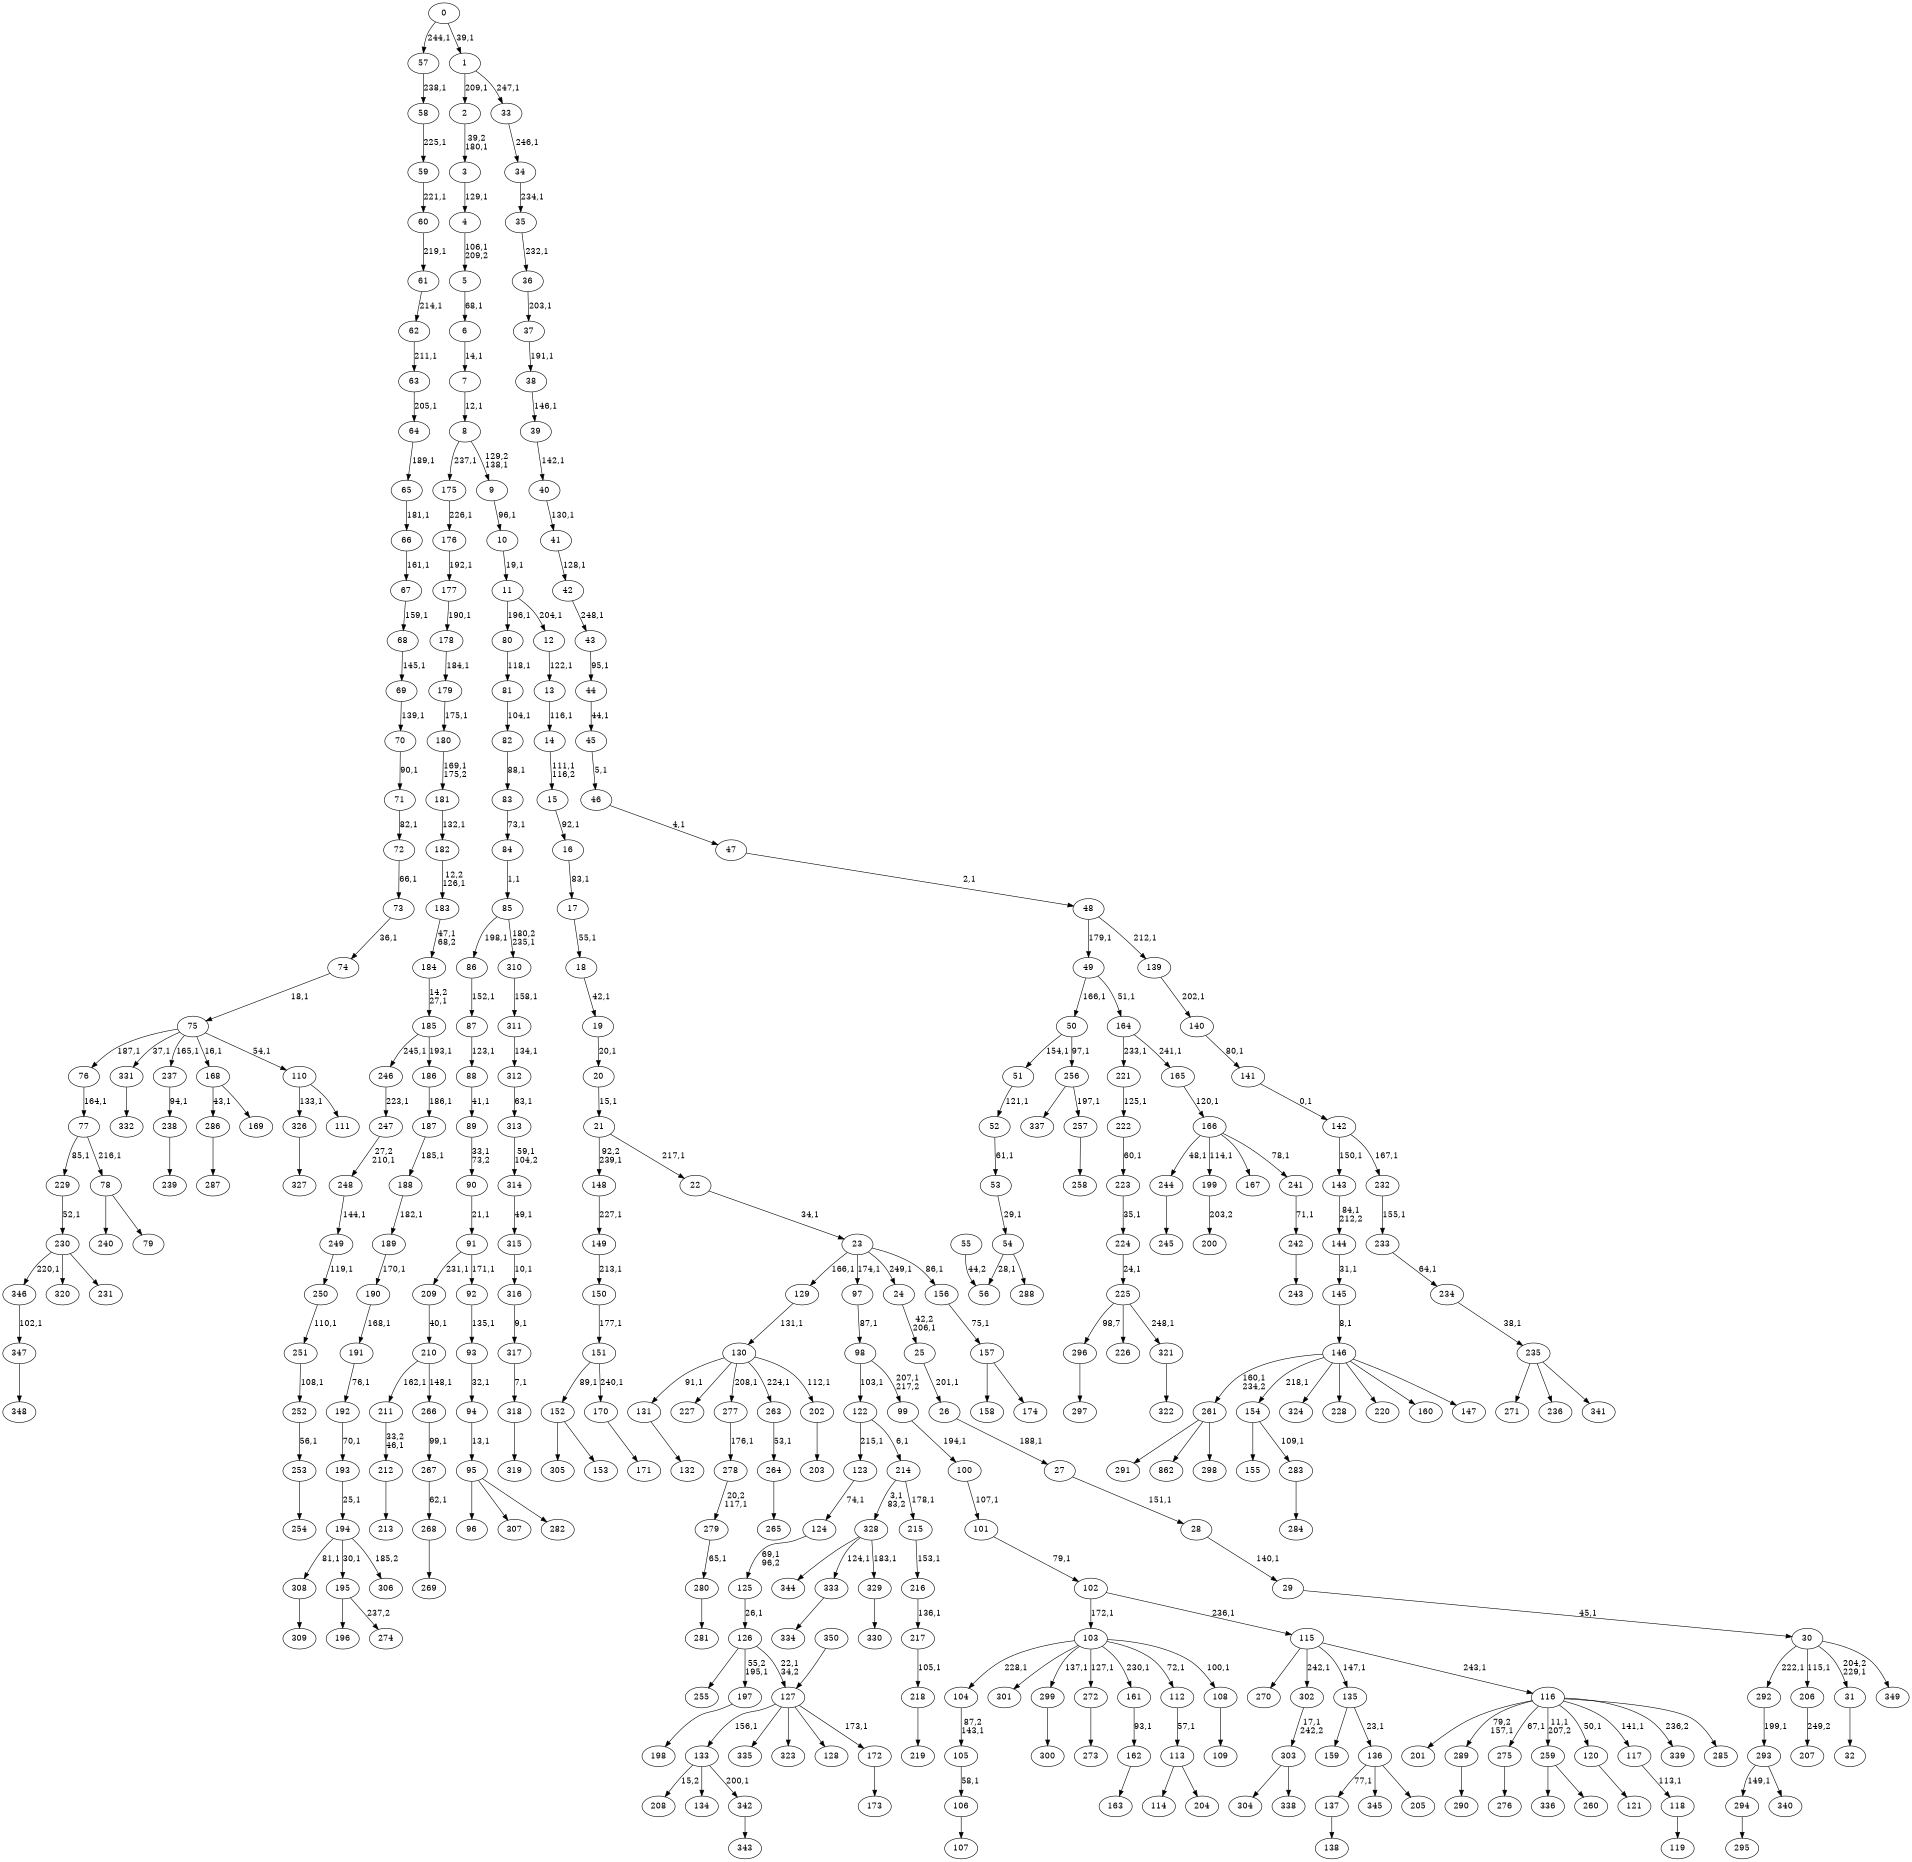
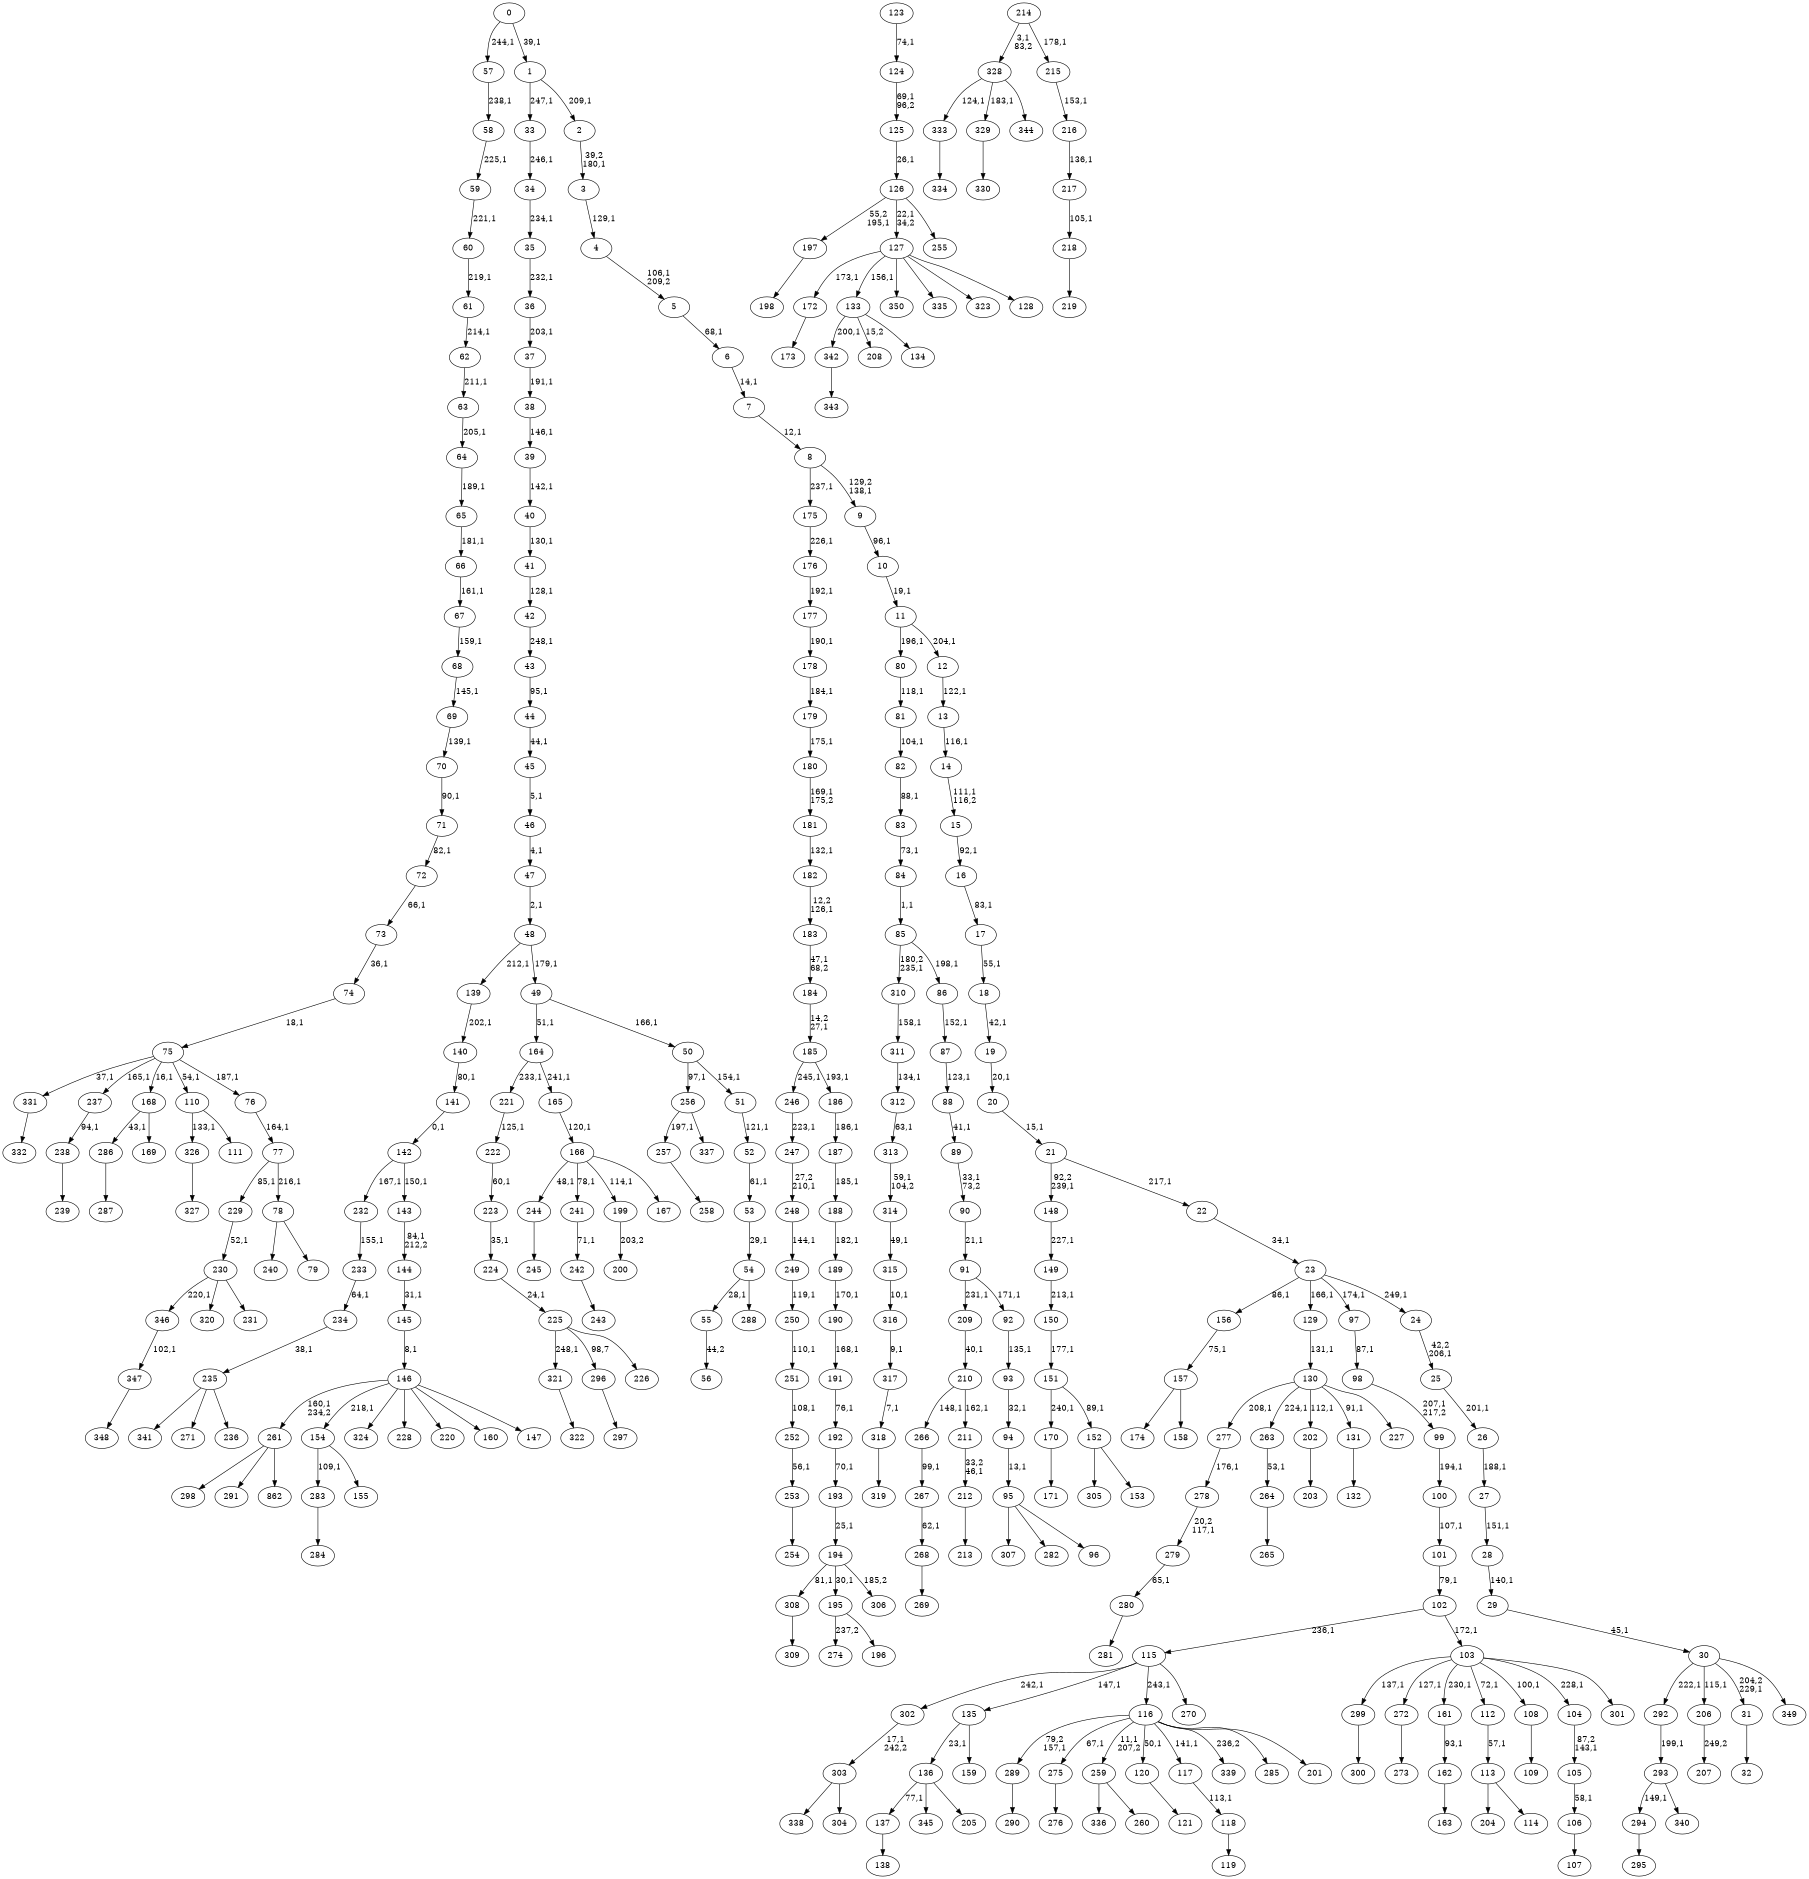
(997, 1267) -> (727, 1292)
(860, 1412) -> none
(814, 1667) -> (897, 275)
